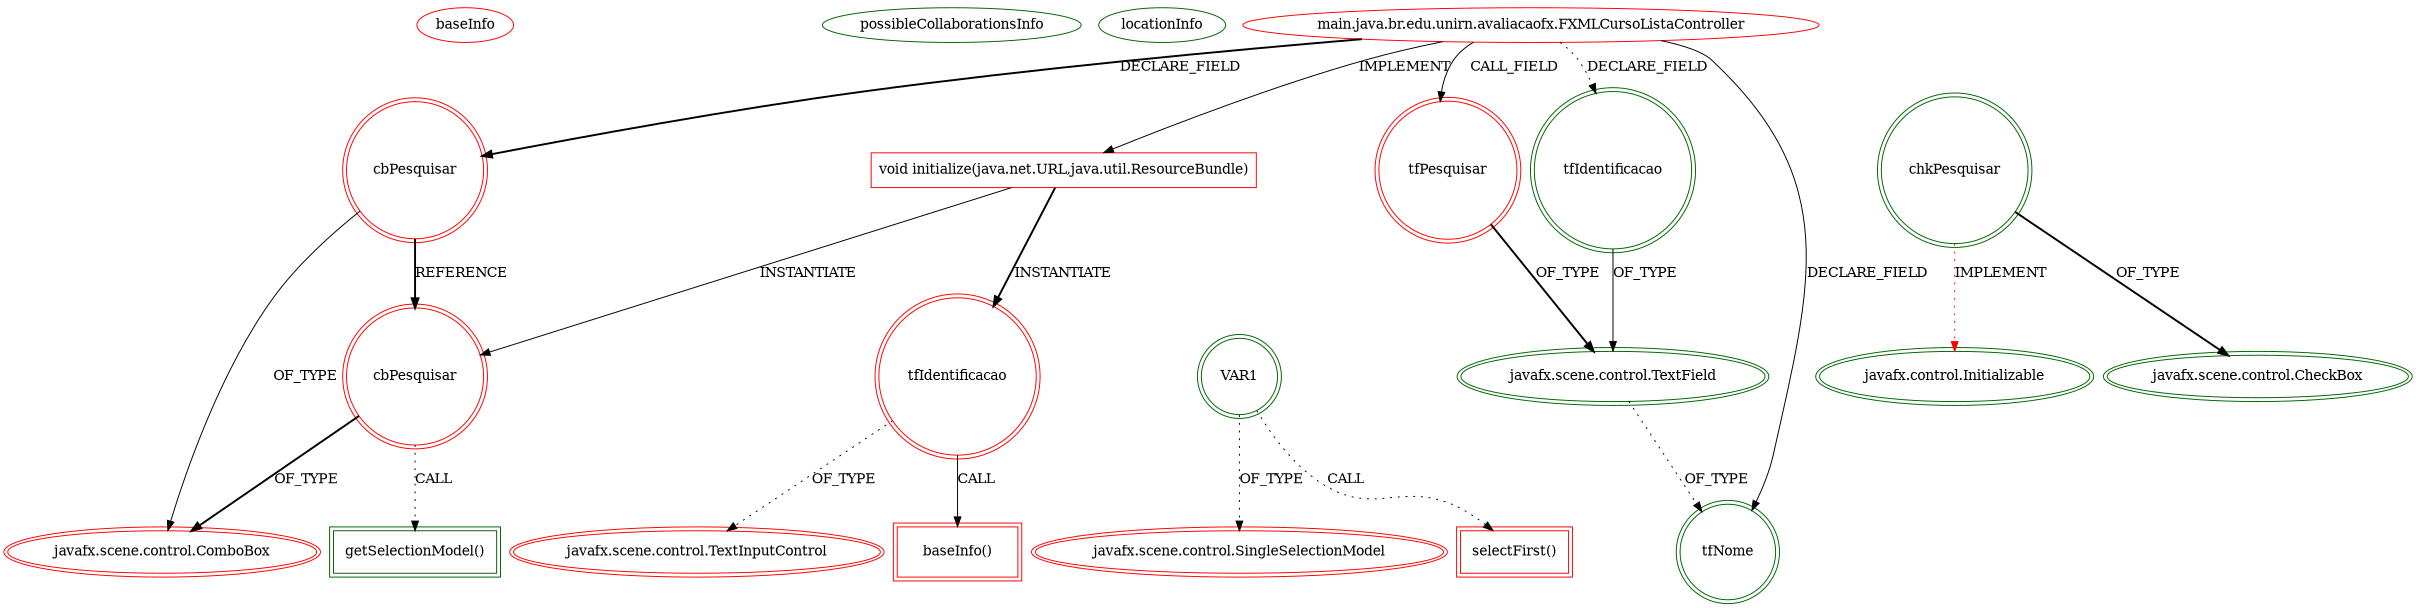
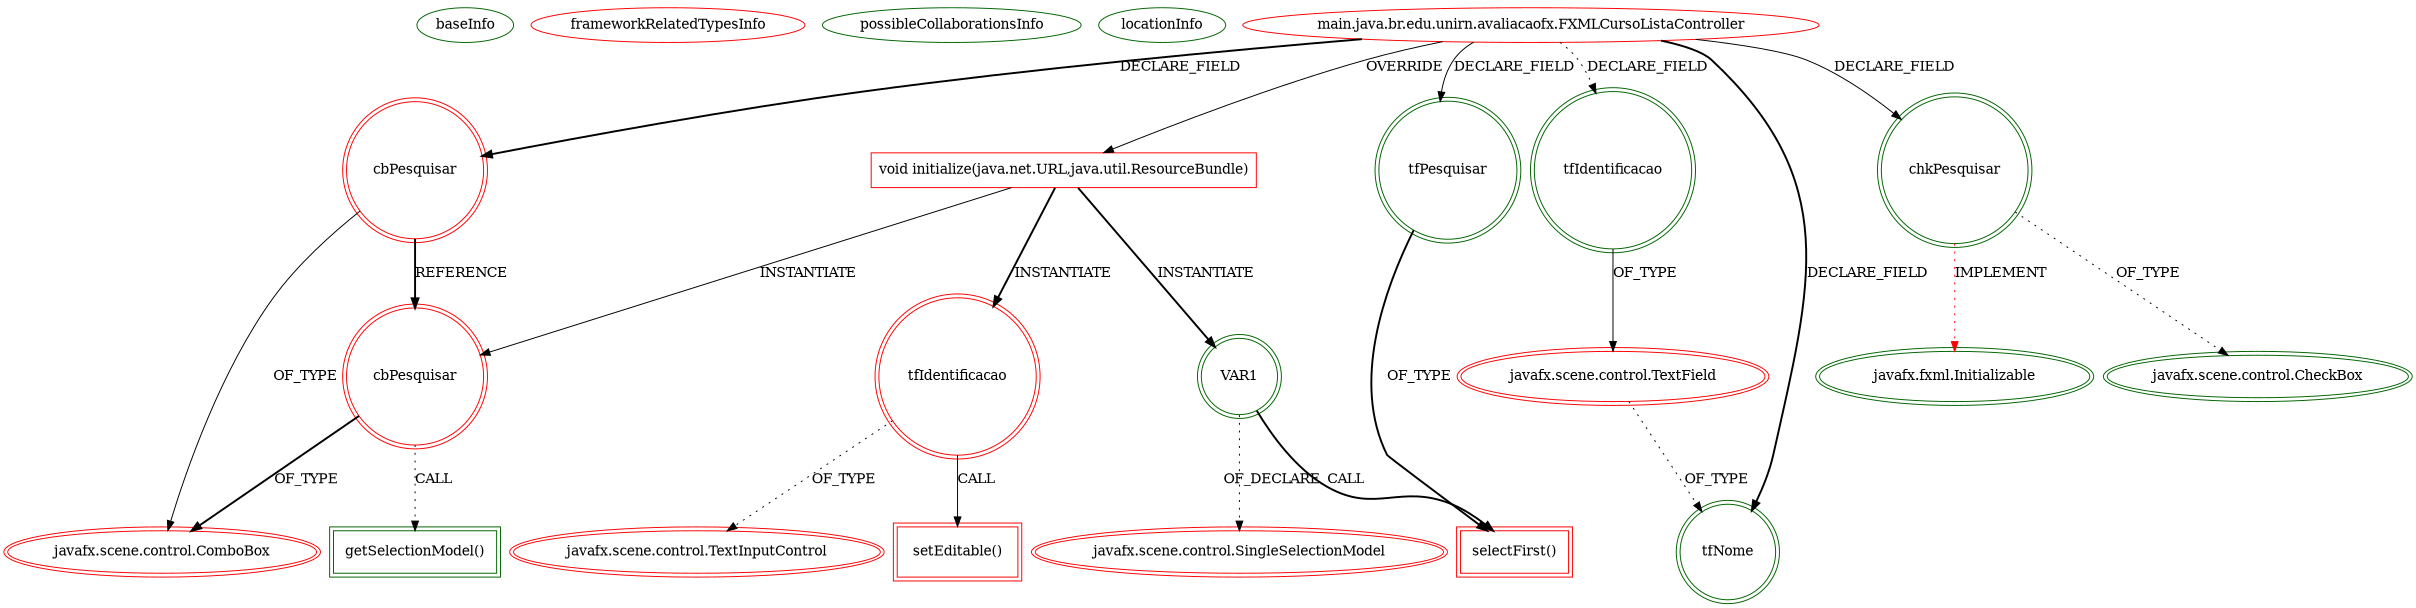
(465, 25) -> (465, 25)
none -> (668, 25)
none -> (1801, 58)
(1404, 67) -> (1404, 67)
(1514, 67) -> (1514, 67)
(1448, 170) -> (1448, 170)
(1806, 242) -> (1806, 242)
none -> (1143, 264)
(2118, 281) -> (2118, 281)
(1539, 284) -> (1372, 398)
(1613, 376) -> (1613, 376)
(1955, 376) -> (1955, 376)
(1272, 480) -> (1272, 480)
(1356, 497) -> (1356, 497)
(958, 552) -> (958, 552)
